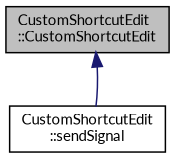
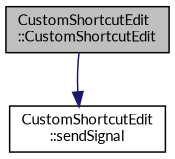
(97, 87) -> (78, 72)
